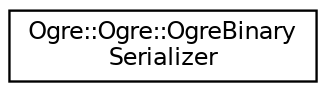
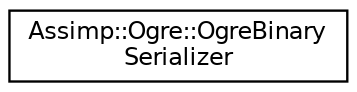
(163, 46) -> (178, 46)
